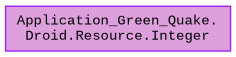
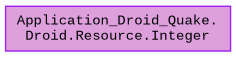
(118, 29) -> (118, 29)
